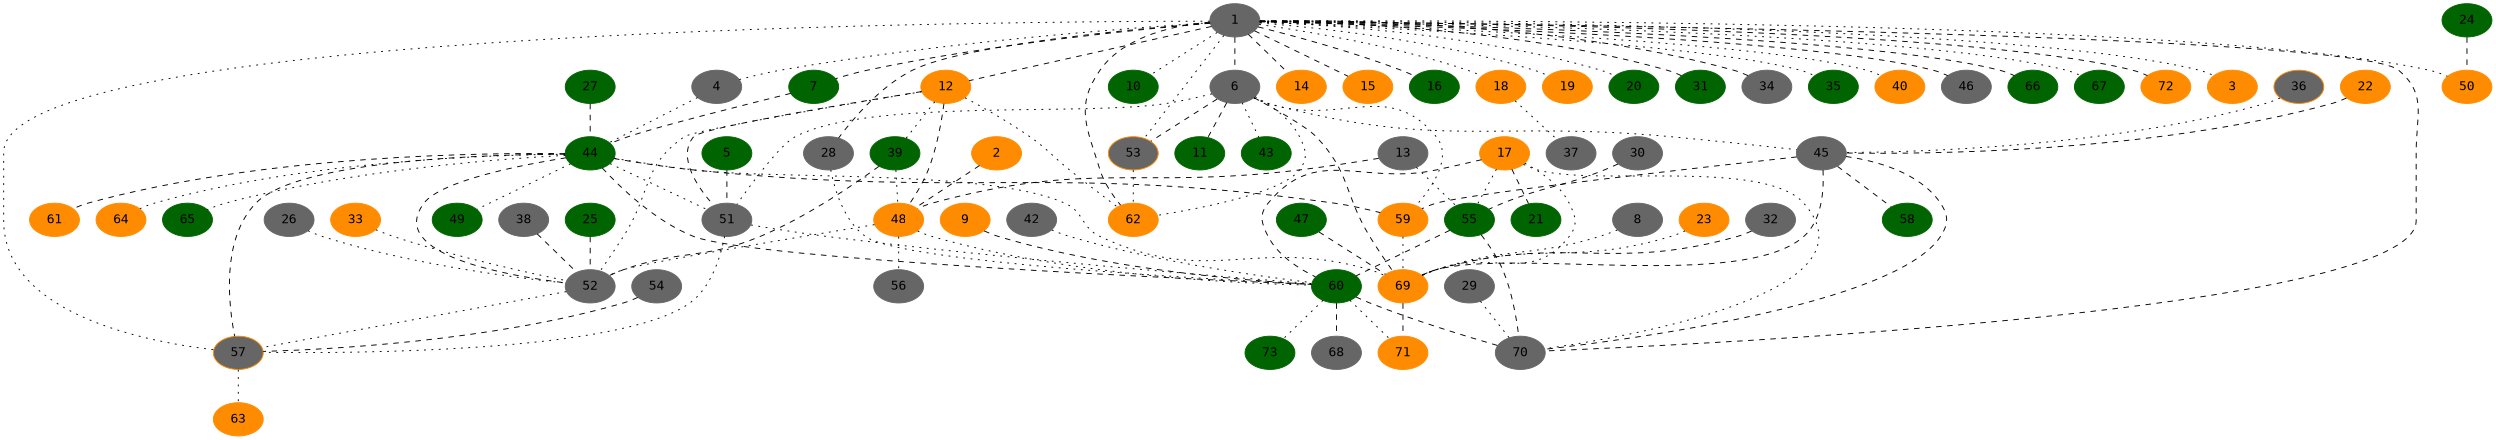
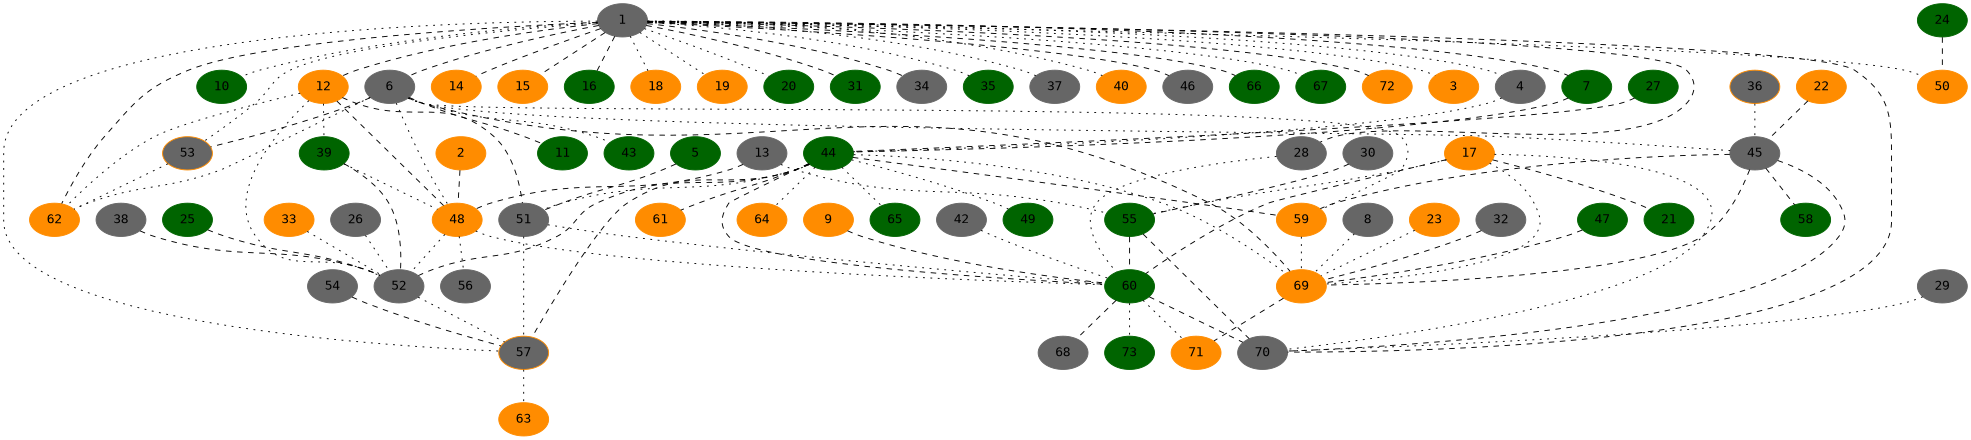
(958, 111) -> (420, 155)
(1536, 120) -> (902, 44)
